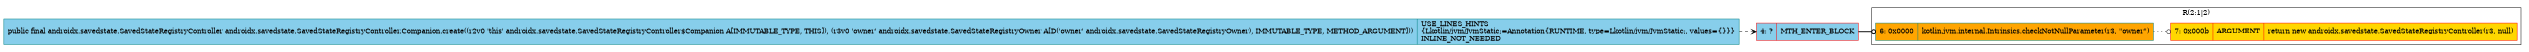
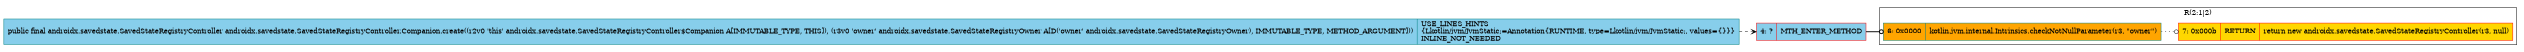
(1817, 31) -> (1821, 31)
(2238, 31) -> (2240, 31)
